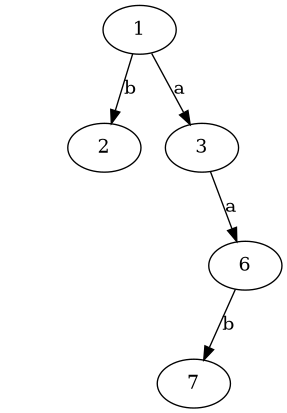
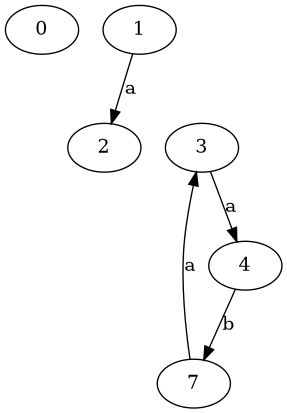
none -> (42, 30)
(168, 83) -> (183, 272)
(131, 89) -> (131, 89)
(245, 266) -> (245, 266)
